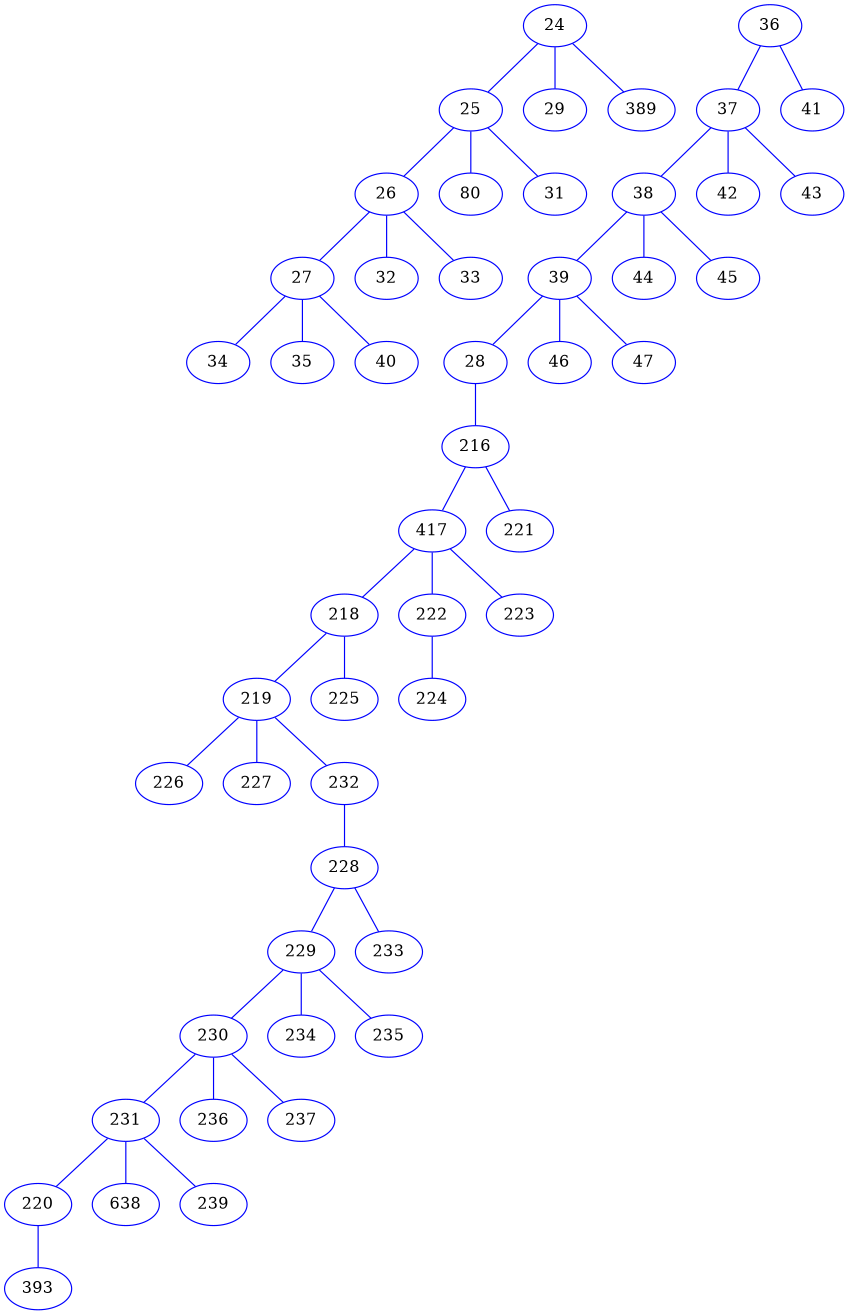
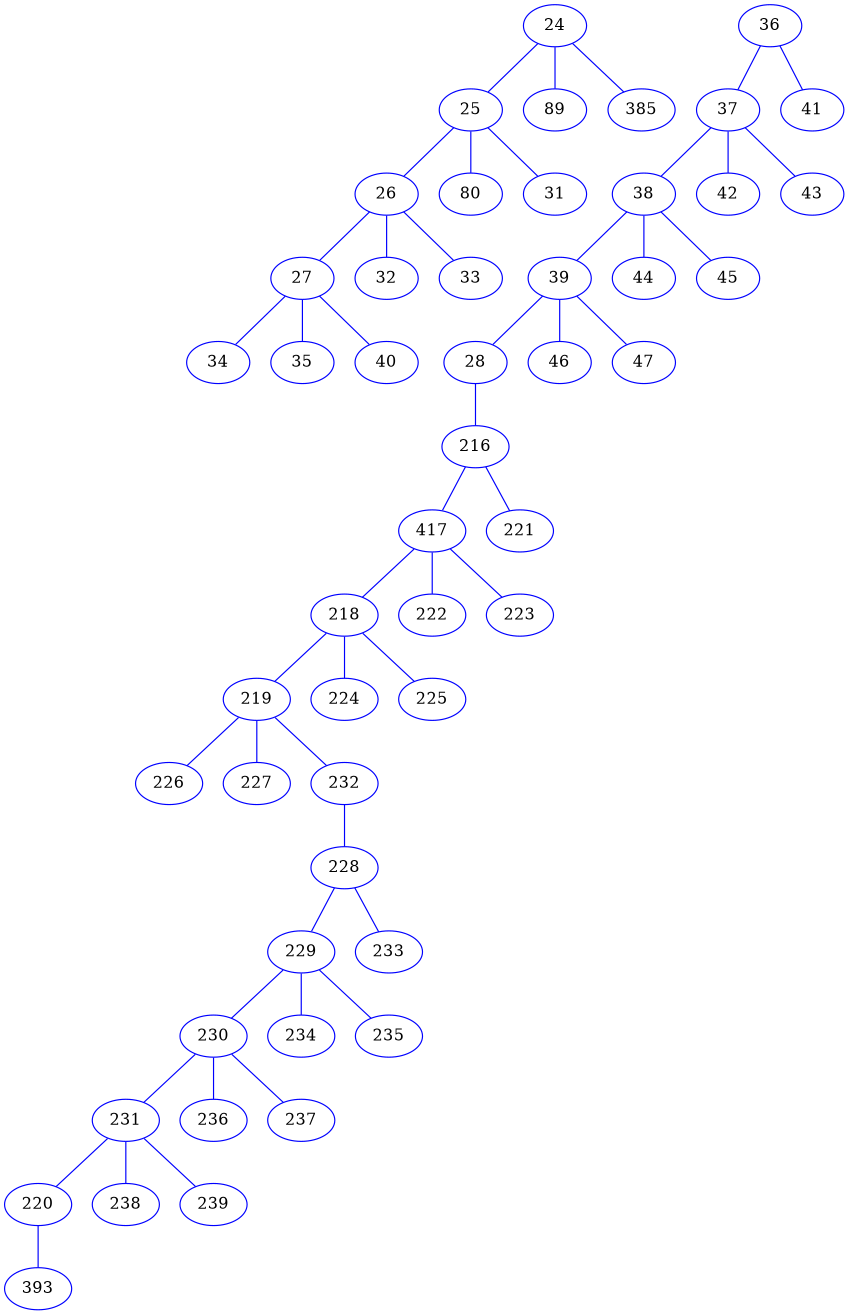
(555, 110) -> (555, 110)
(642, 110) -> (642, 110)
(432, 657) -> (345, 657)
(126, 1205) -> (126, 1205)
